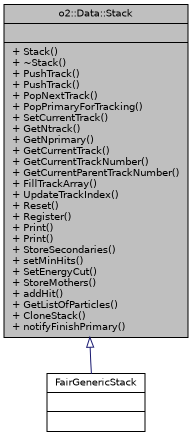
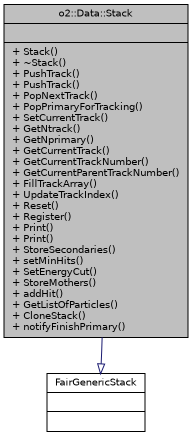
(91, 361) -> (102, 351)
